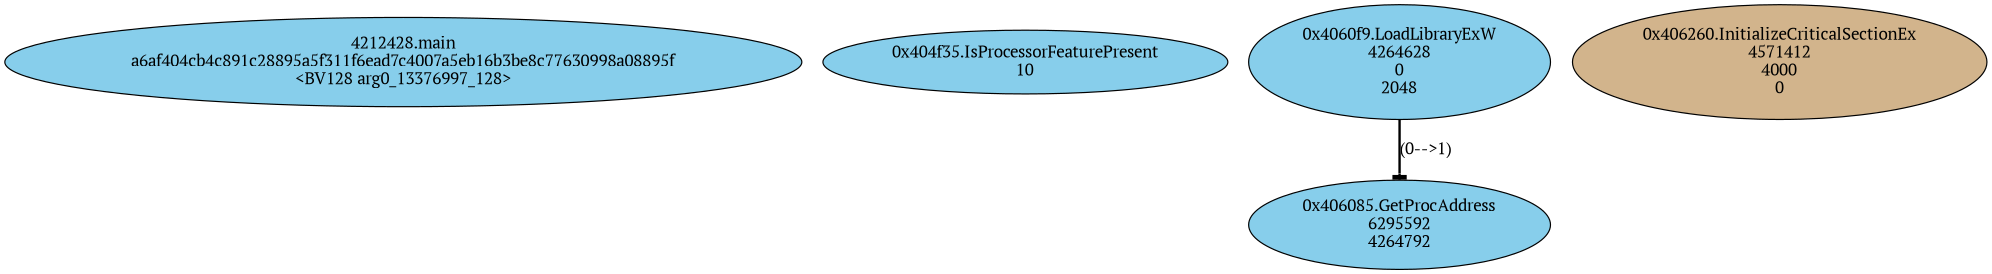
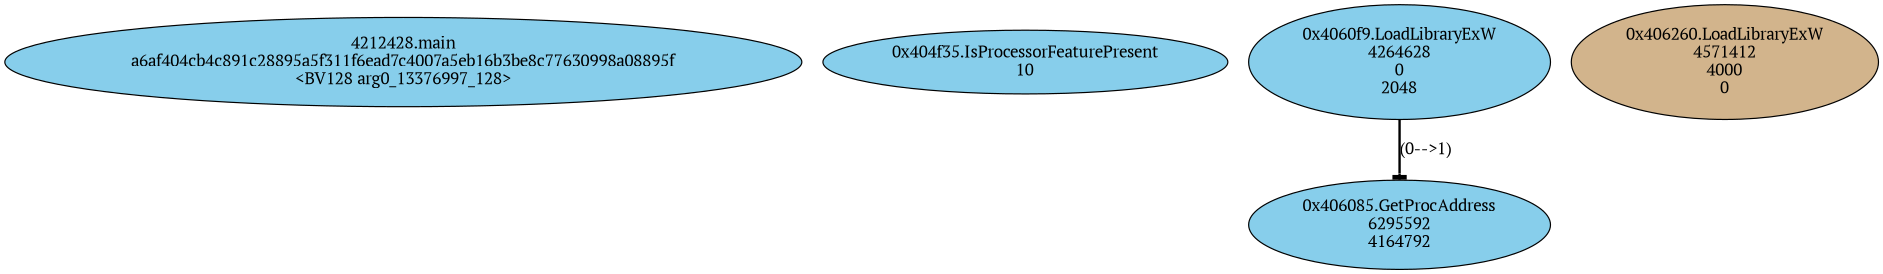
(1780, 62) -> (1725, 62)
(1400, 225) -> (1400, 225)
